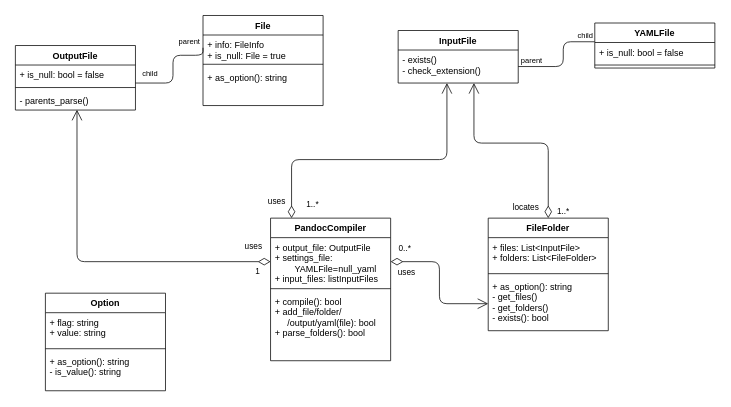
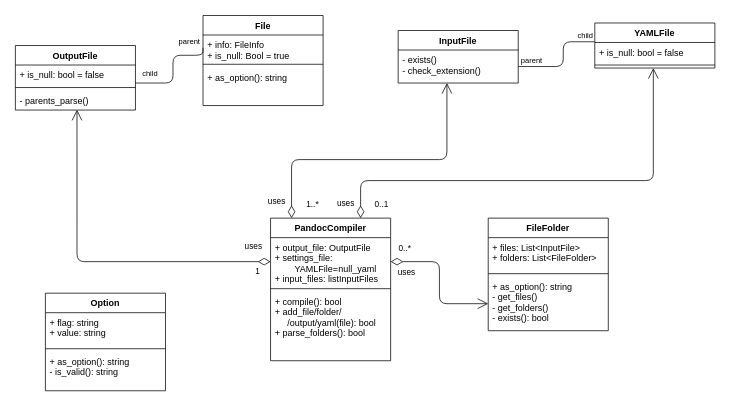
(240, 45) -> (240, 45)
(513, 143) -> none
none -> (549, 180)
(97, 362) -> (97, 362)
